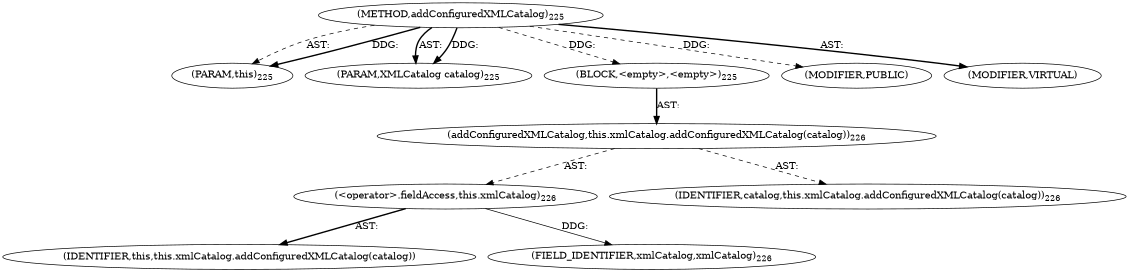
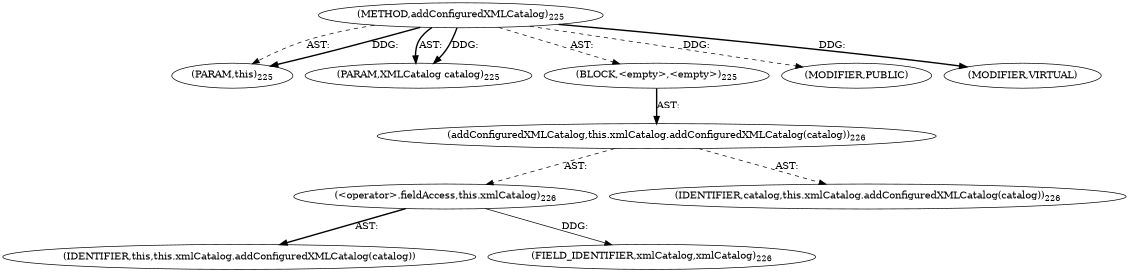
(584, 45) -> (584, 45)
(834, 45) -> (834, 45)
